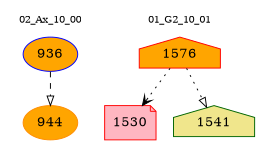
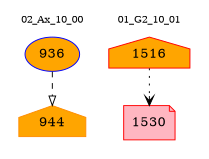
(180, 54) -> (149, 54)
(50, 123) -> (52, 123)
(214, 123) -> none
